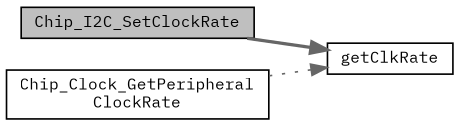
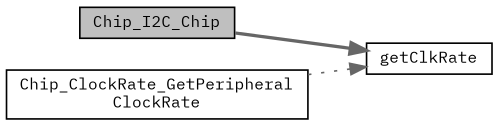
(138, 23) -> (157, 23)
(138, 94) -> (157, 94)
